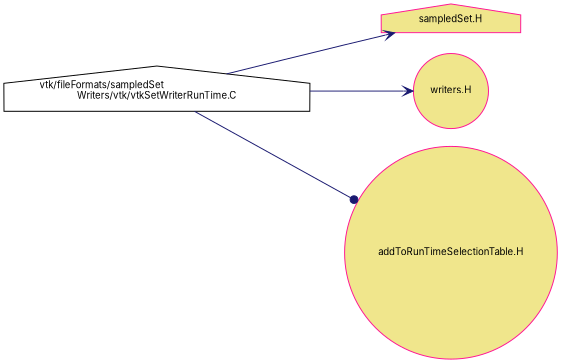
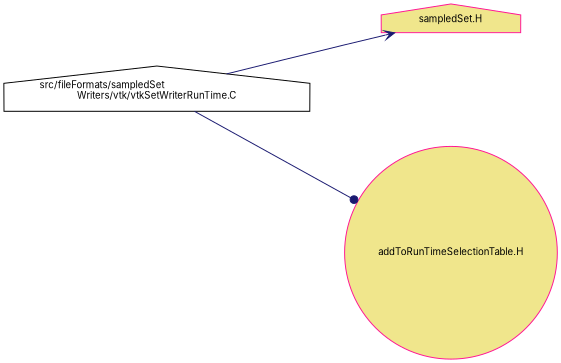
(157, 91) -> (157, 91)
(451, 91) -> none
